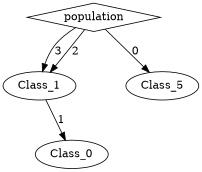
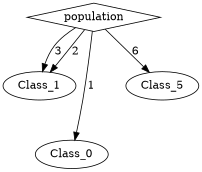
(136, 52) -> (136, 52)
(54, 116) -> (86, 82)
